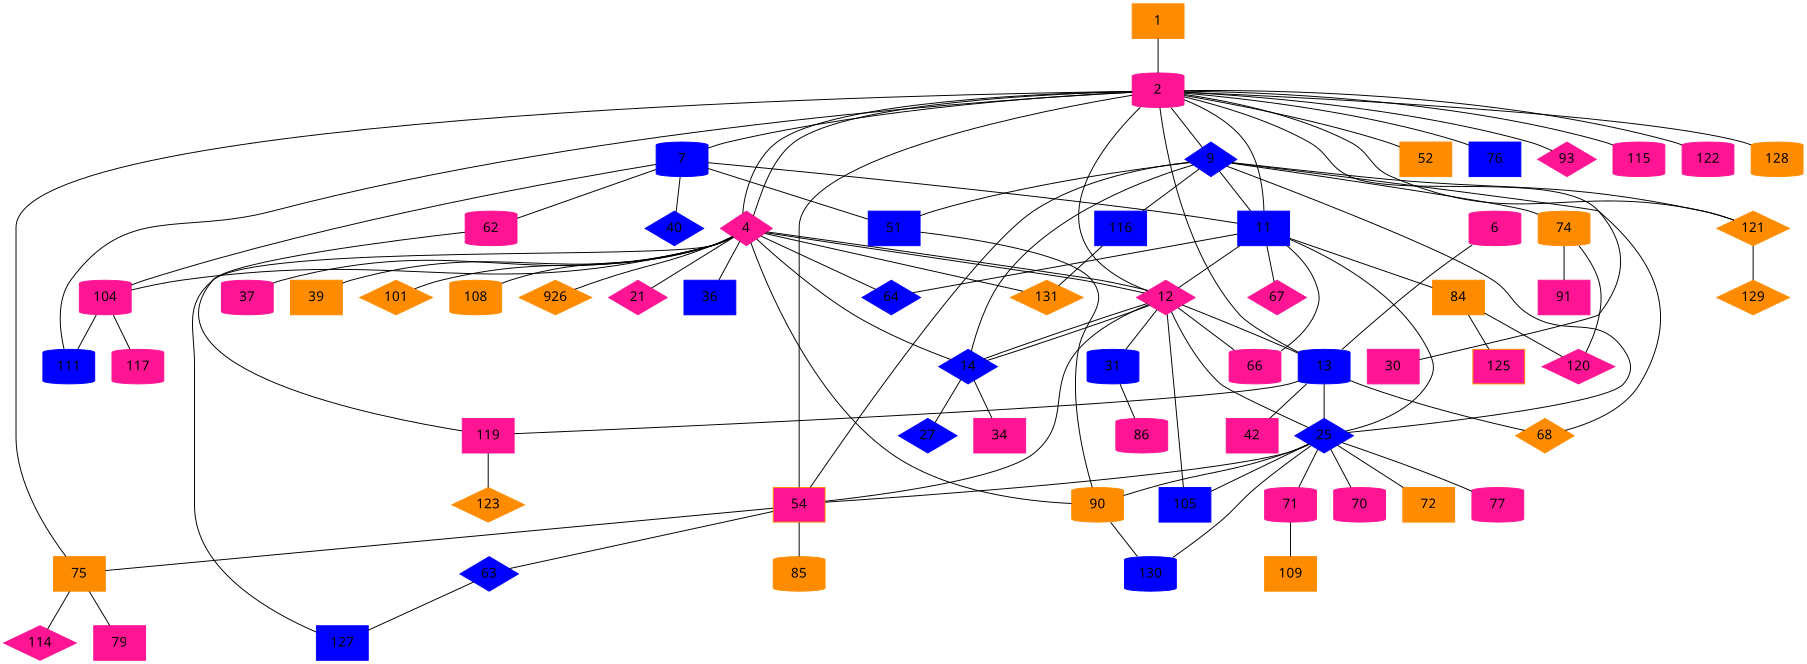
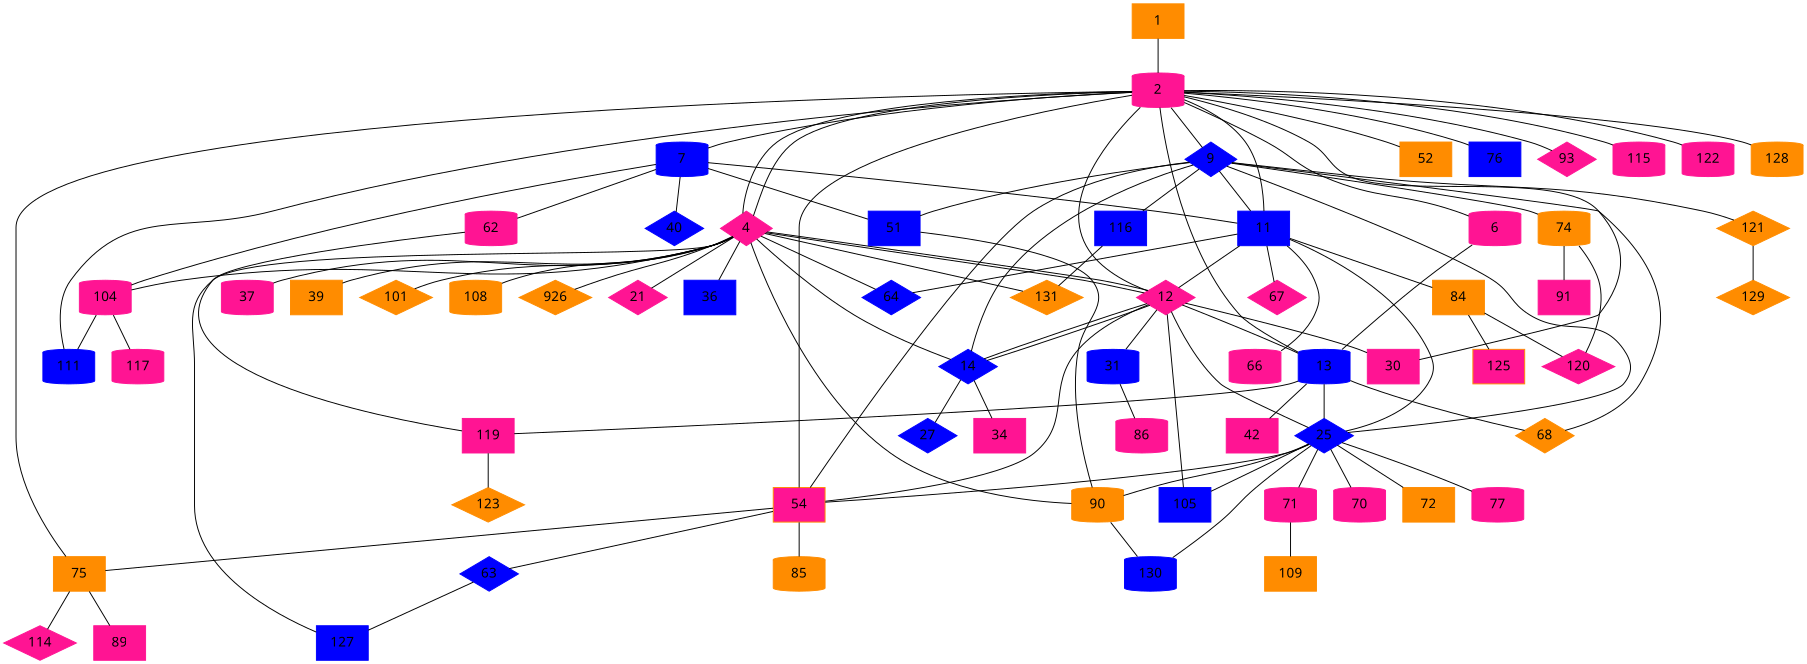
(1381, 171) -> (1300, 164)
(1206, 329) -> (1277, 326)
(120, 643) -> (120, 643)
